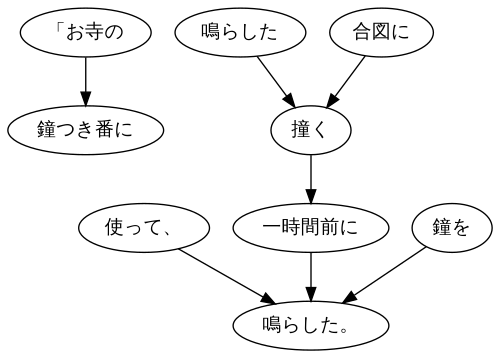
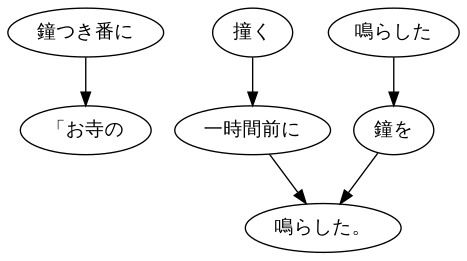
(382, 33) -> none
(86, 75) -> (86, 75)
(272, 76) -> (394, 75)
(144, 228) -> none
